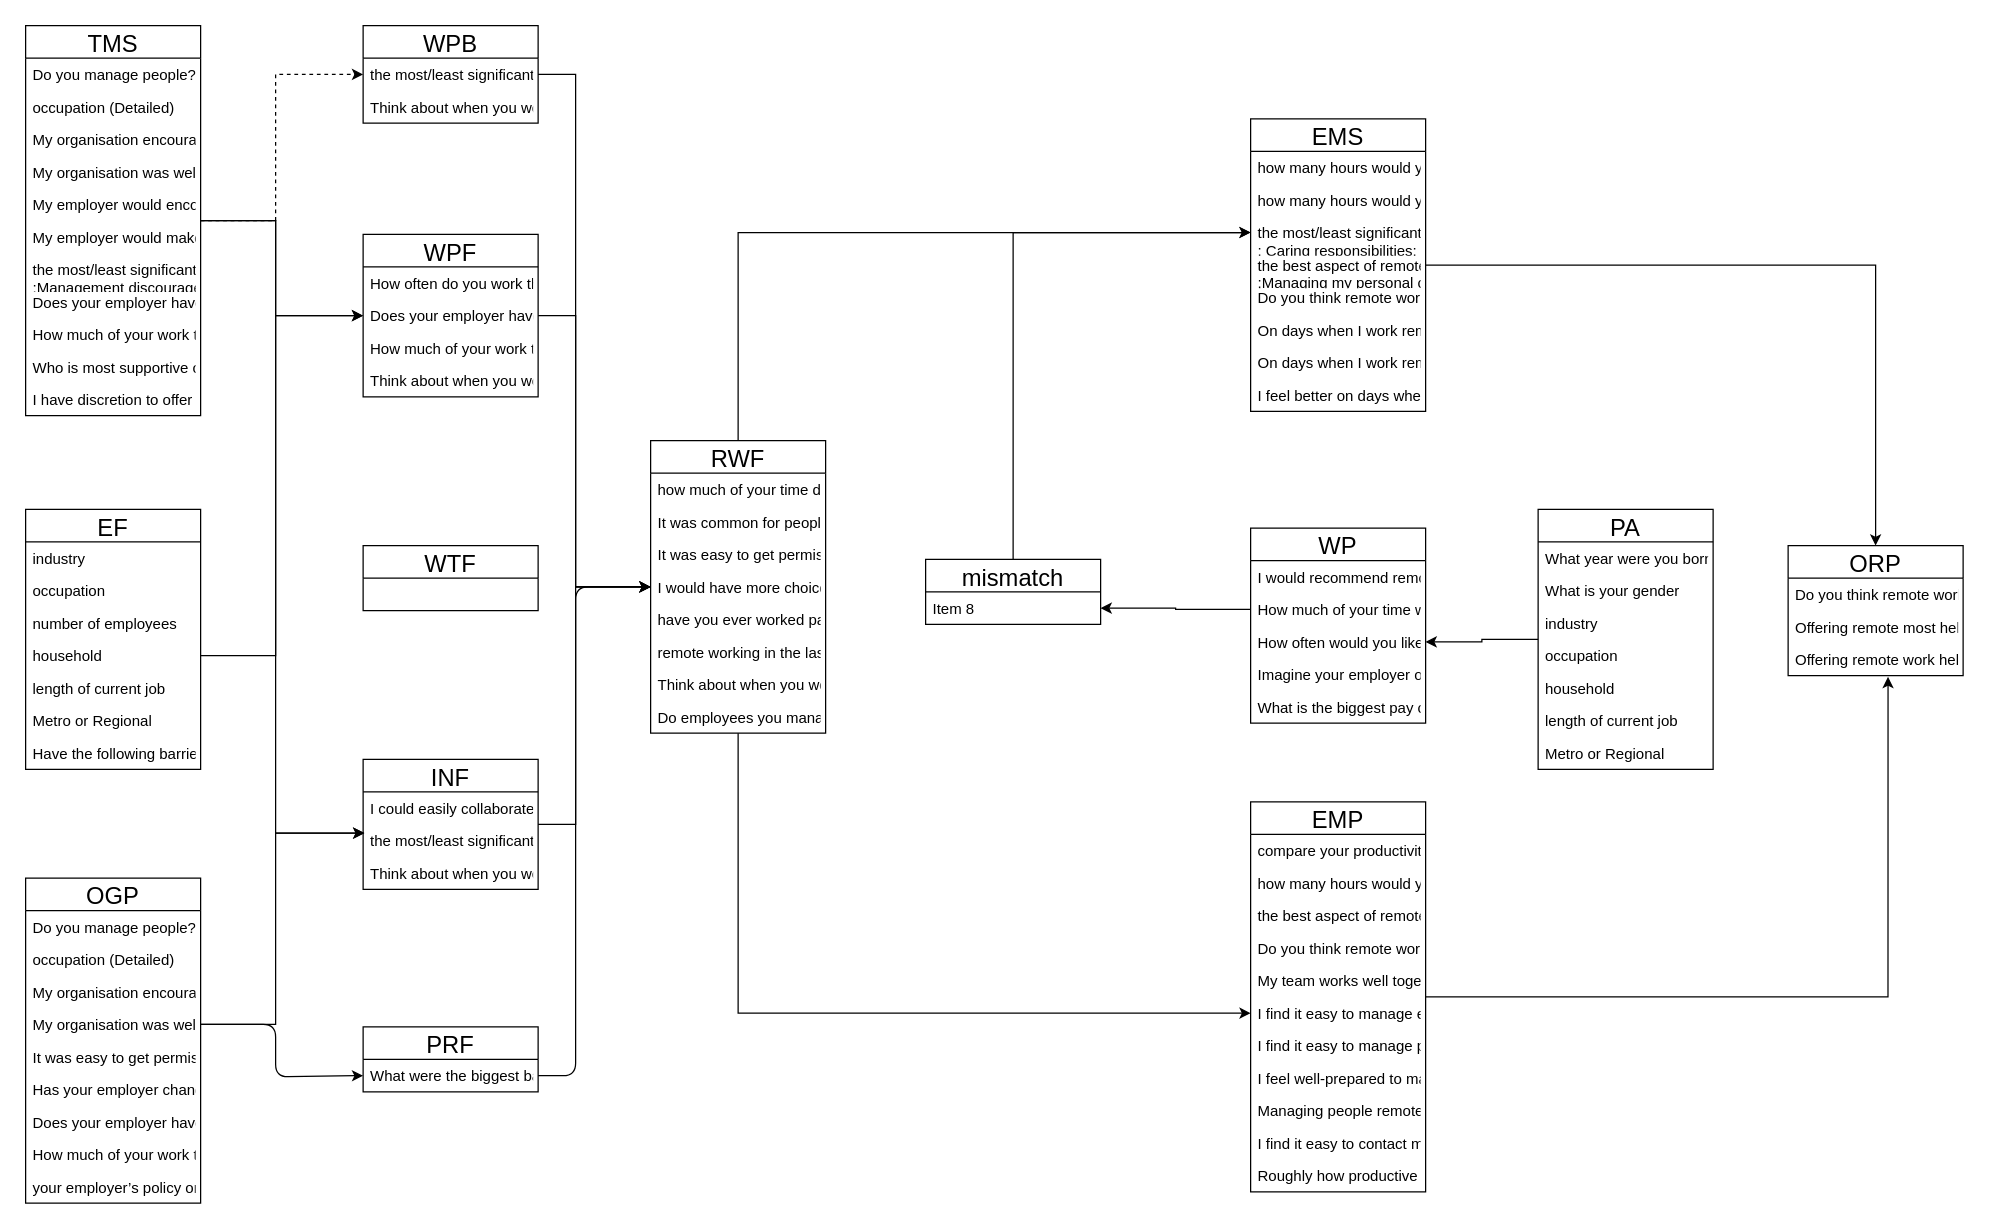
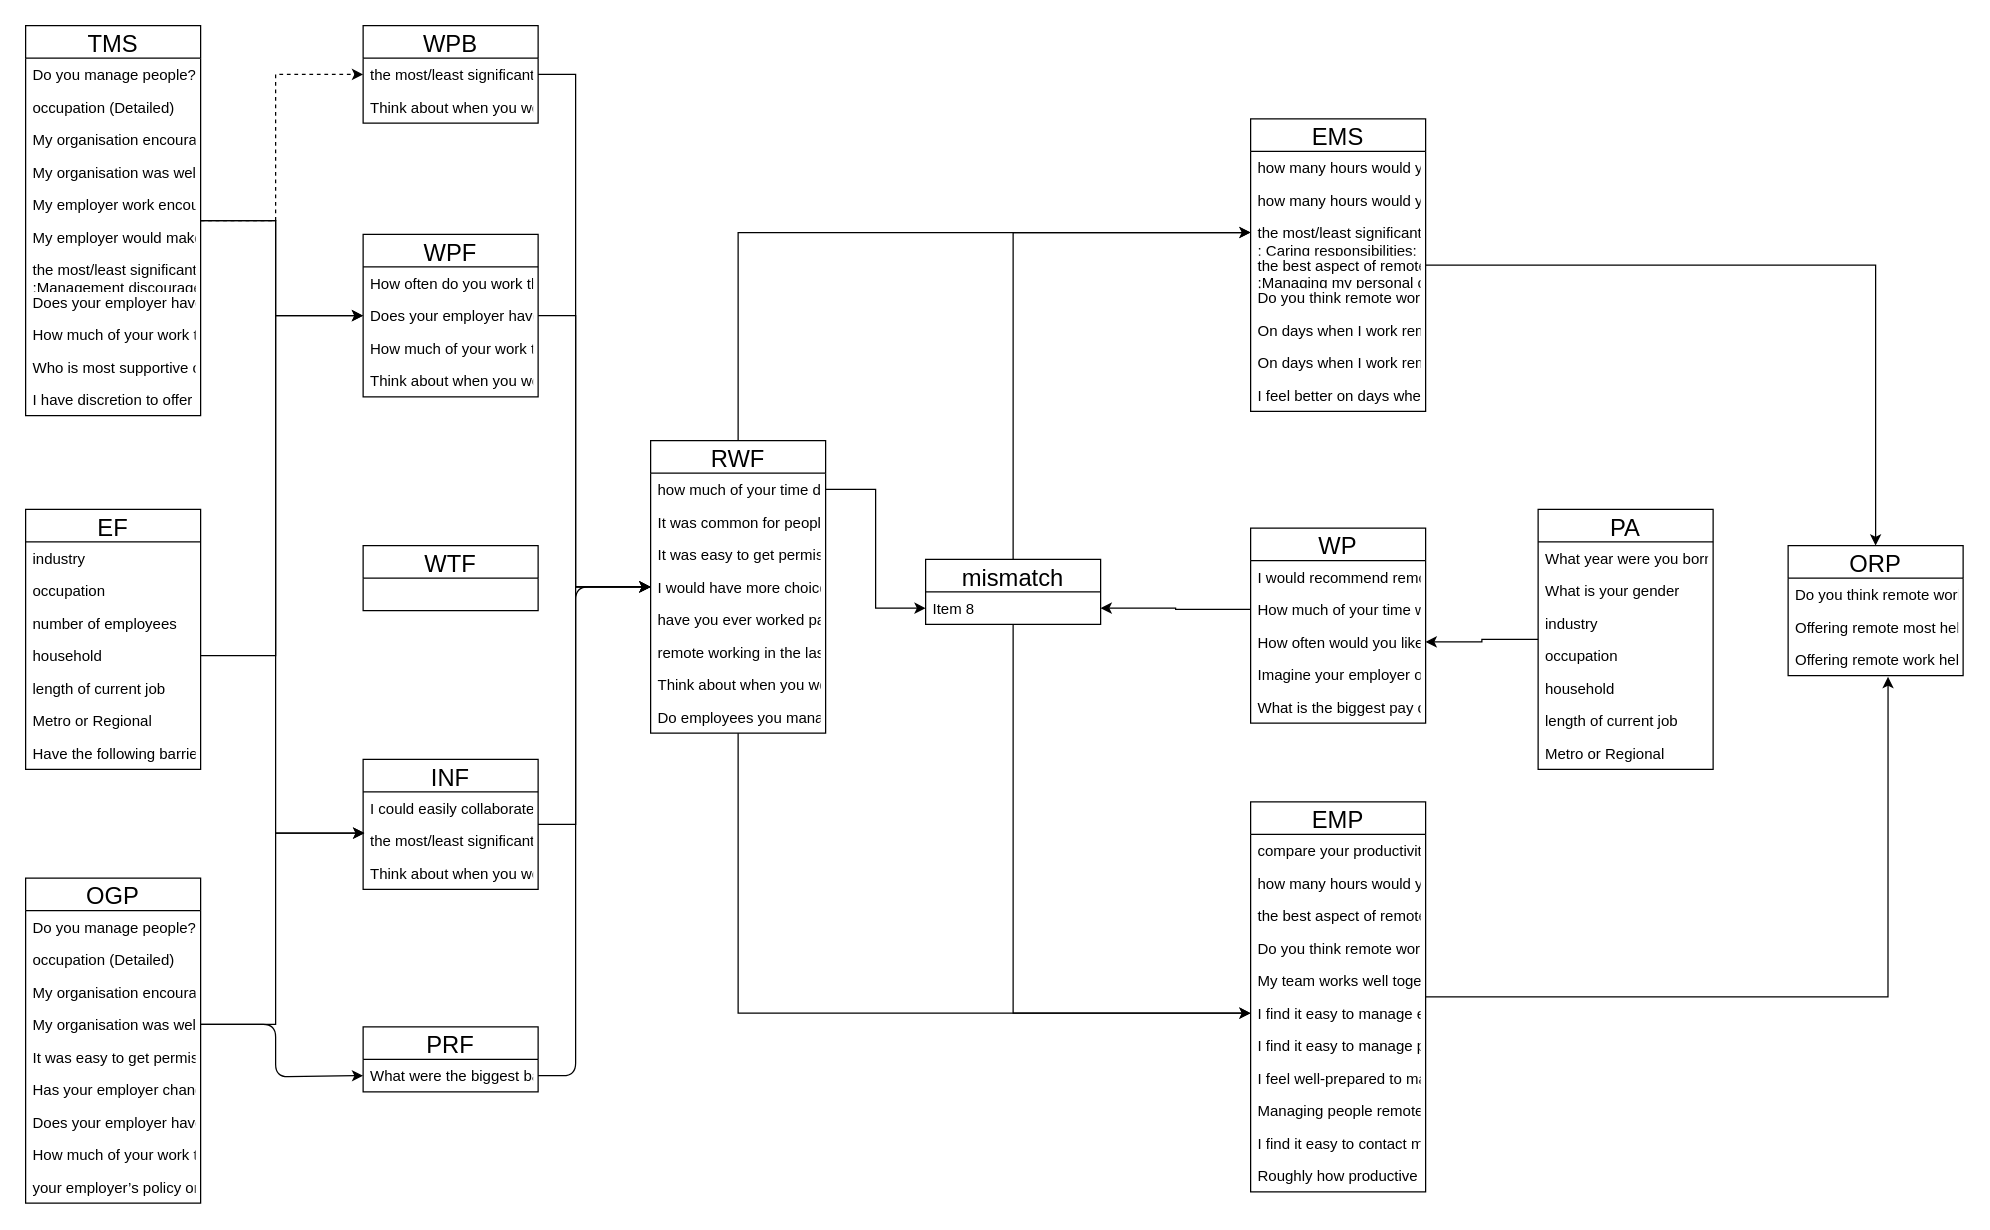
(212, 205) -> (210, 205)
none -> (876, 545)
none -> (1013, 818)
